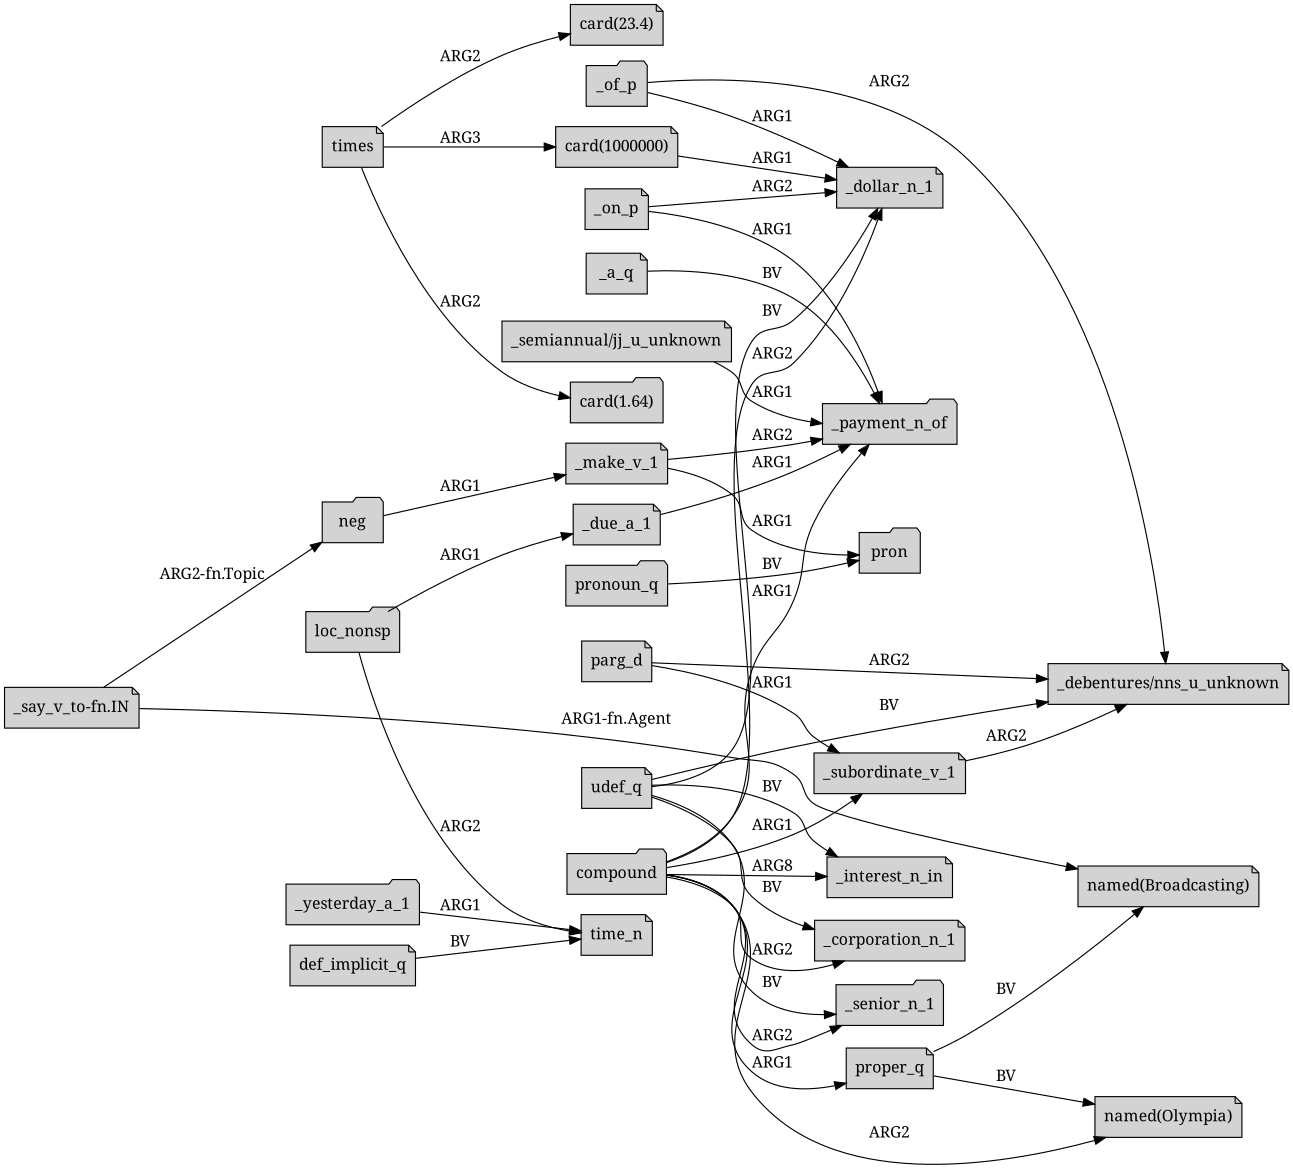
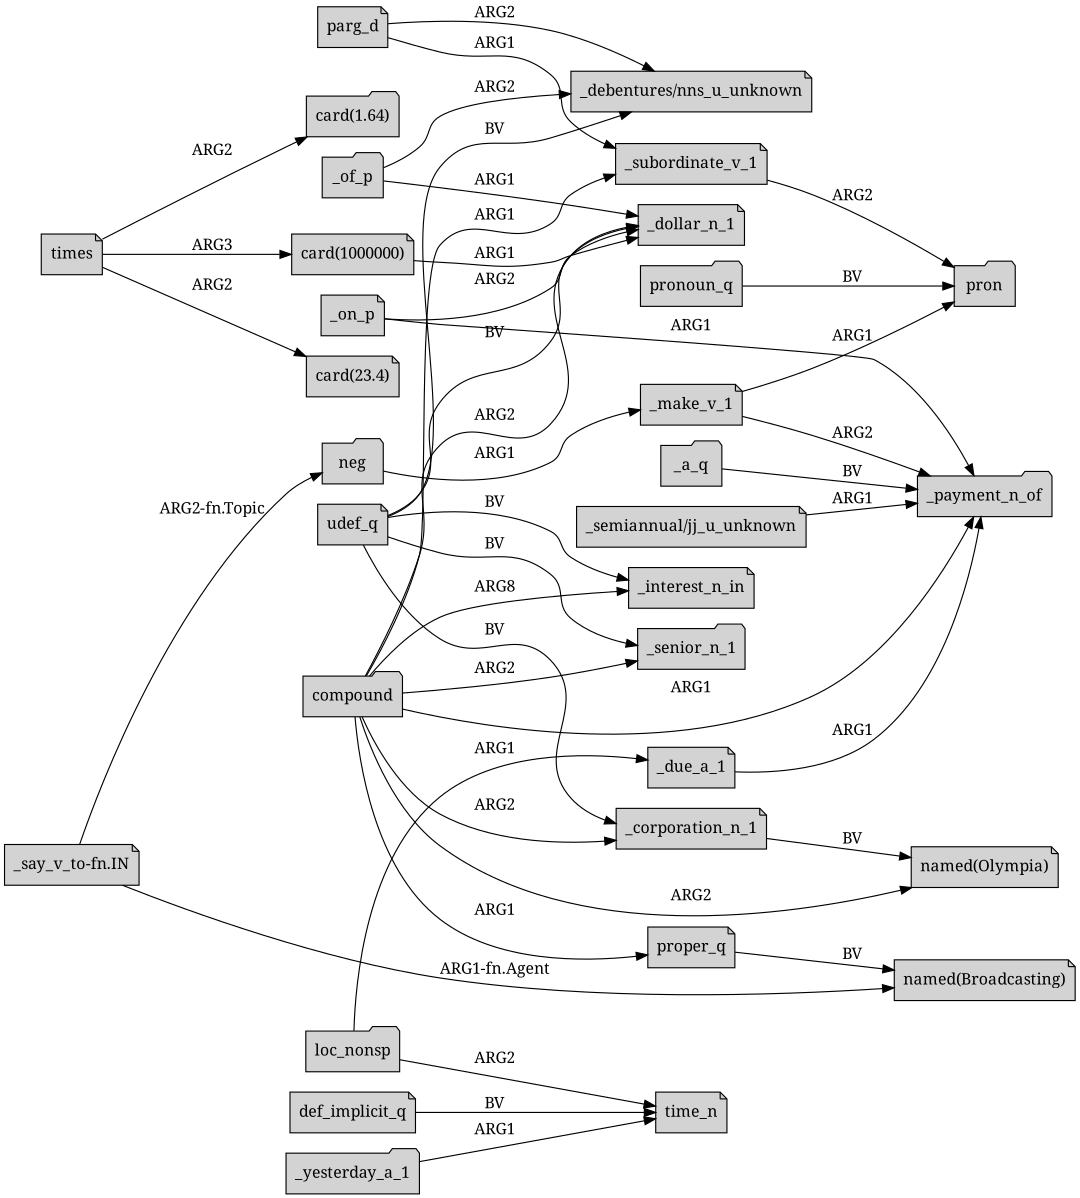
(617, 274) -> (691, 466)
(1043, 740) -> (858, 215)
(1008, 1089) -> (833, 847)
